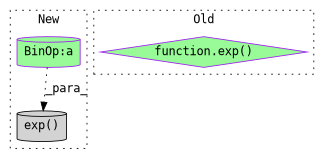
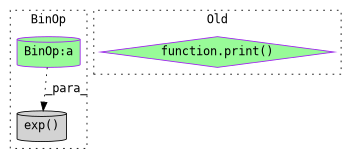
(49, 20) -> (49, 20)
(204, 52) -> (217, 52)
